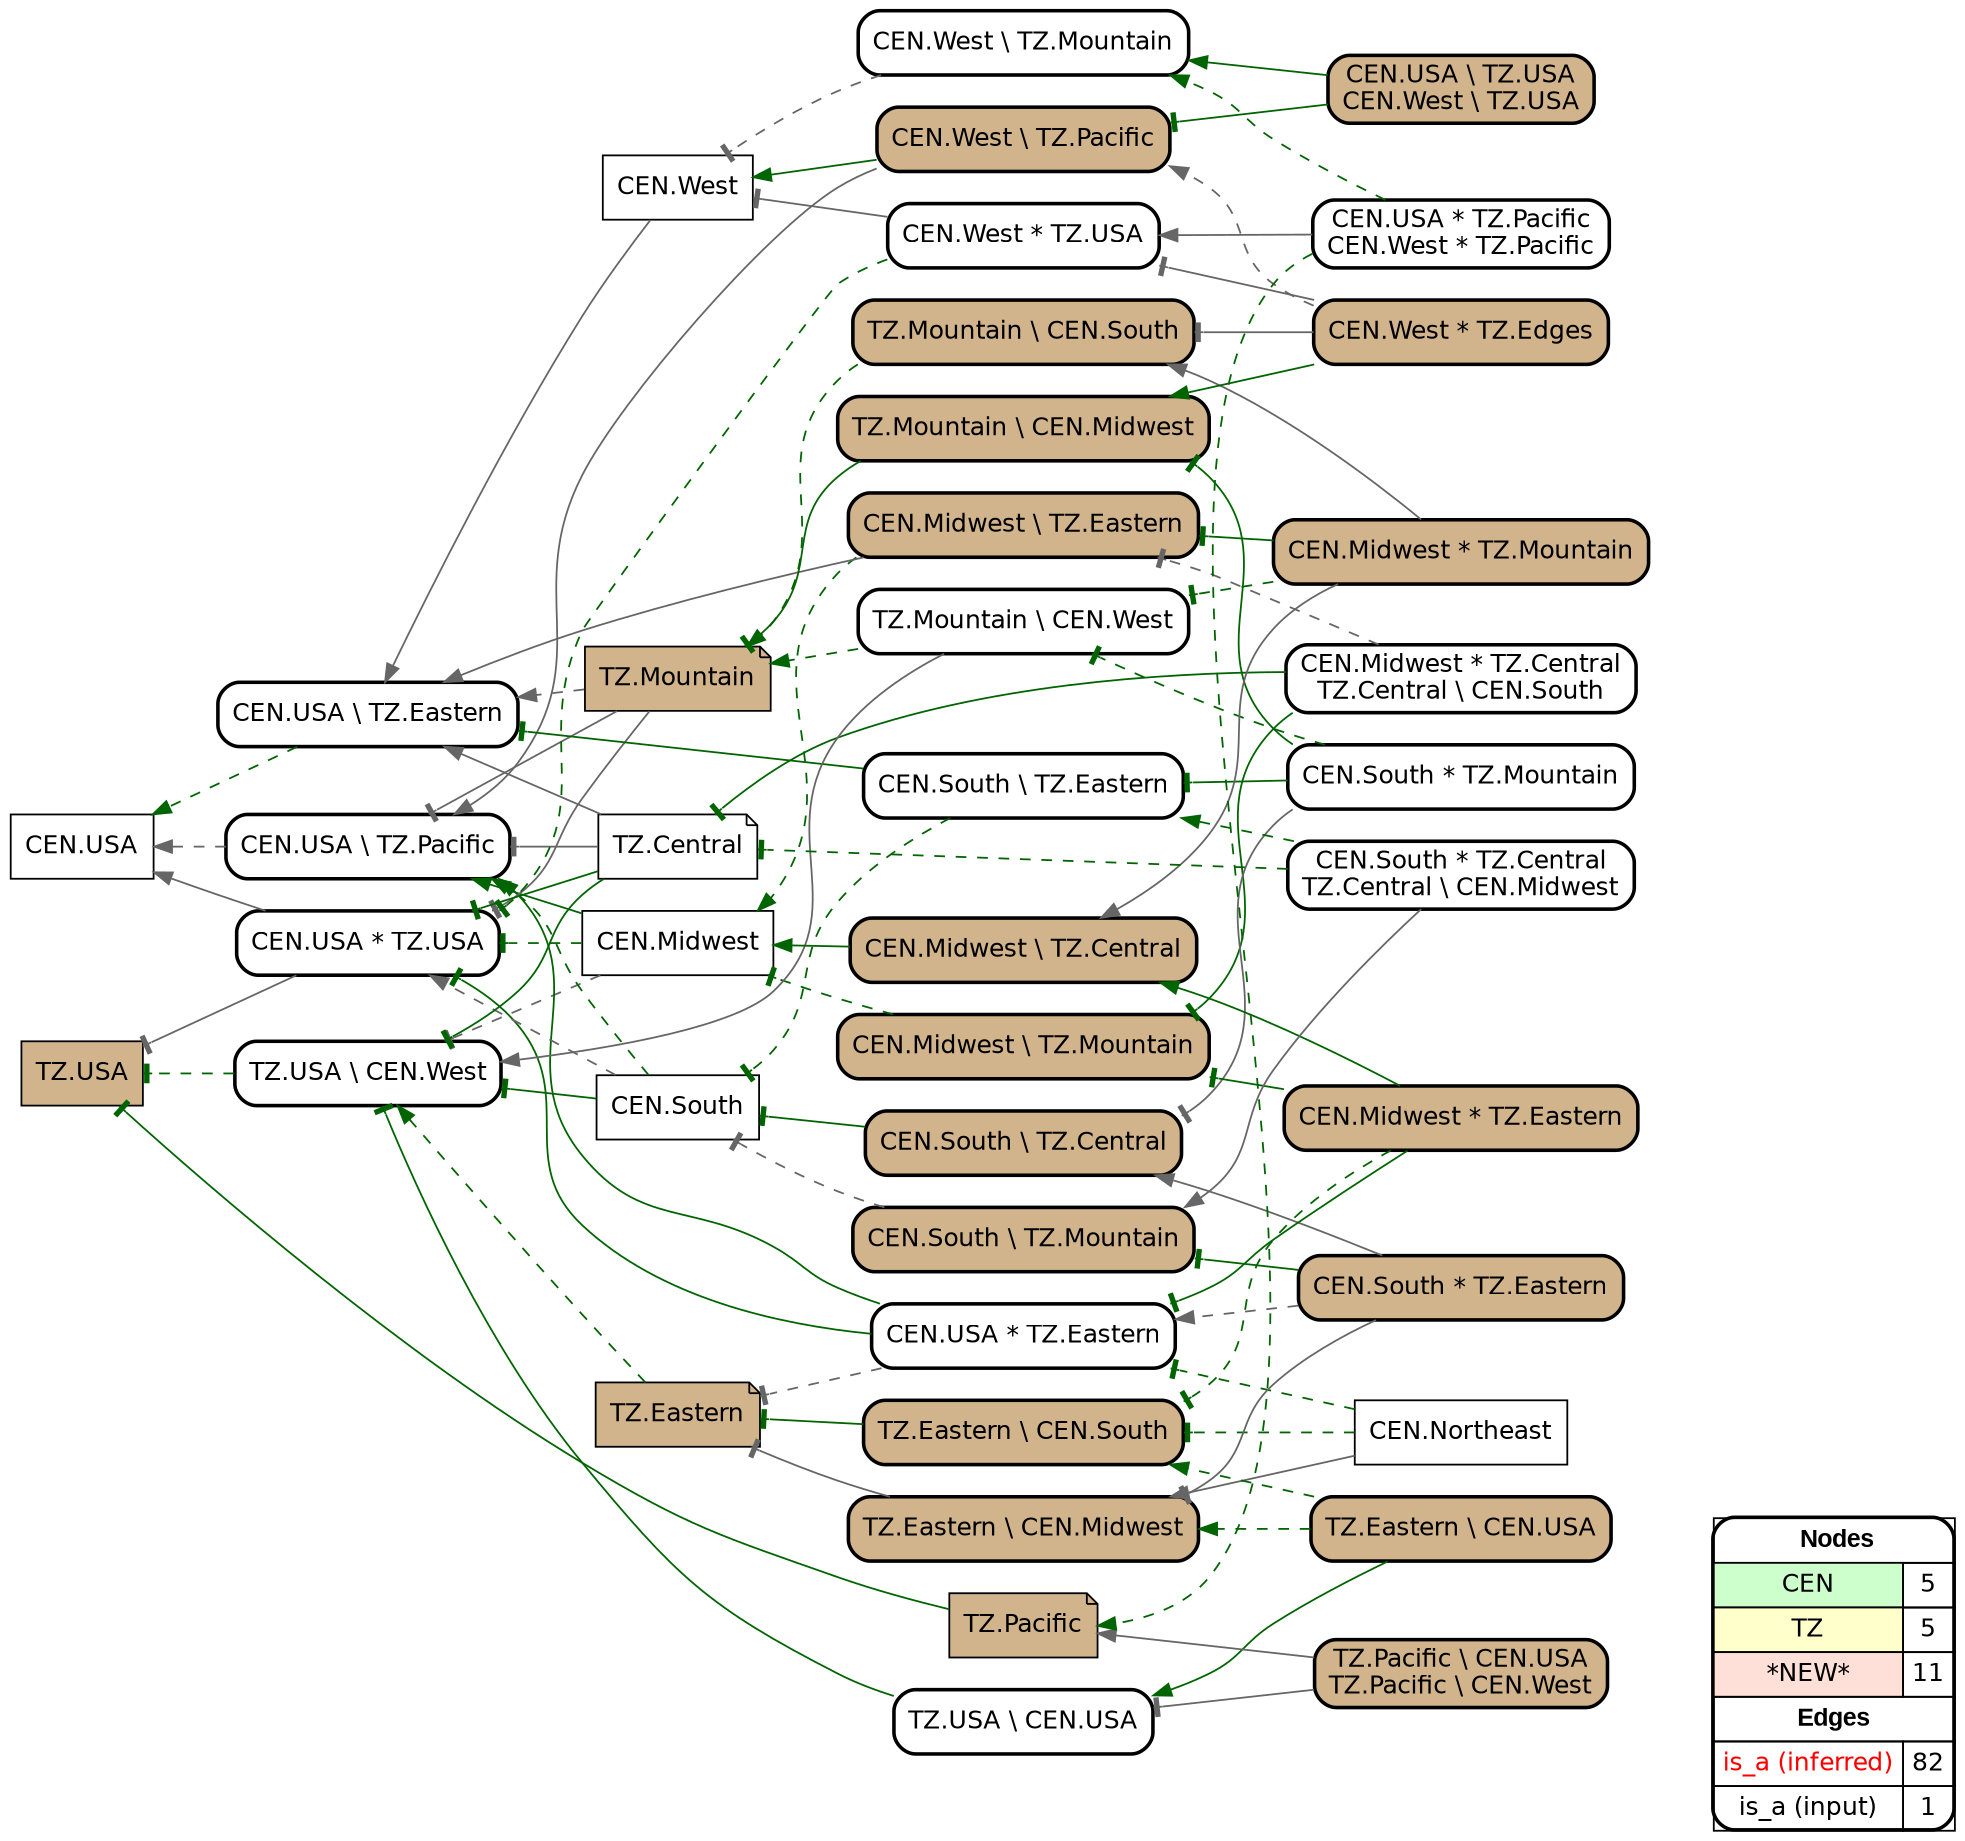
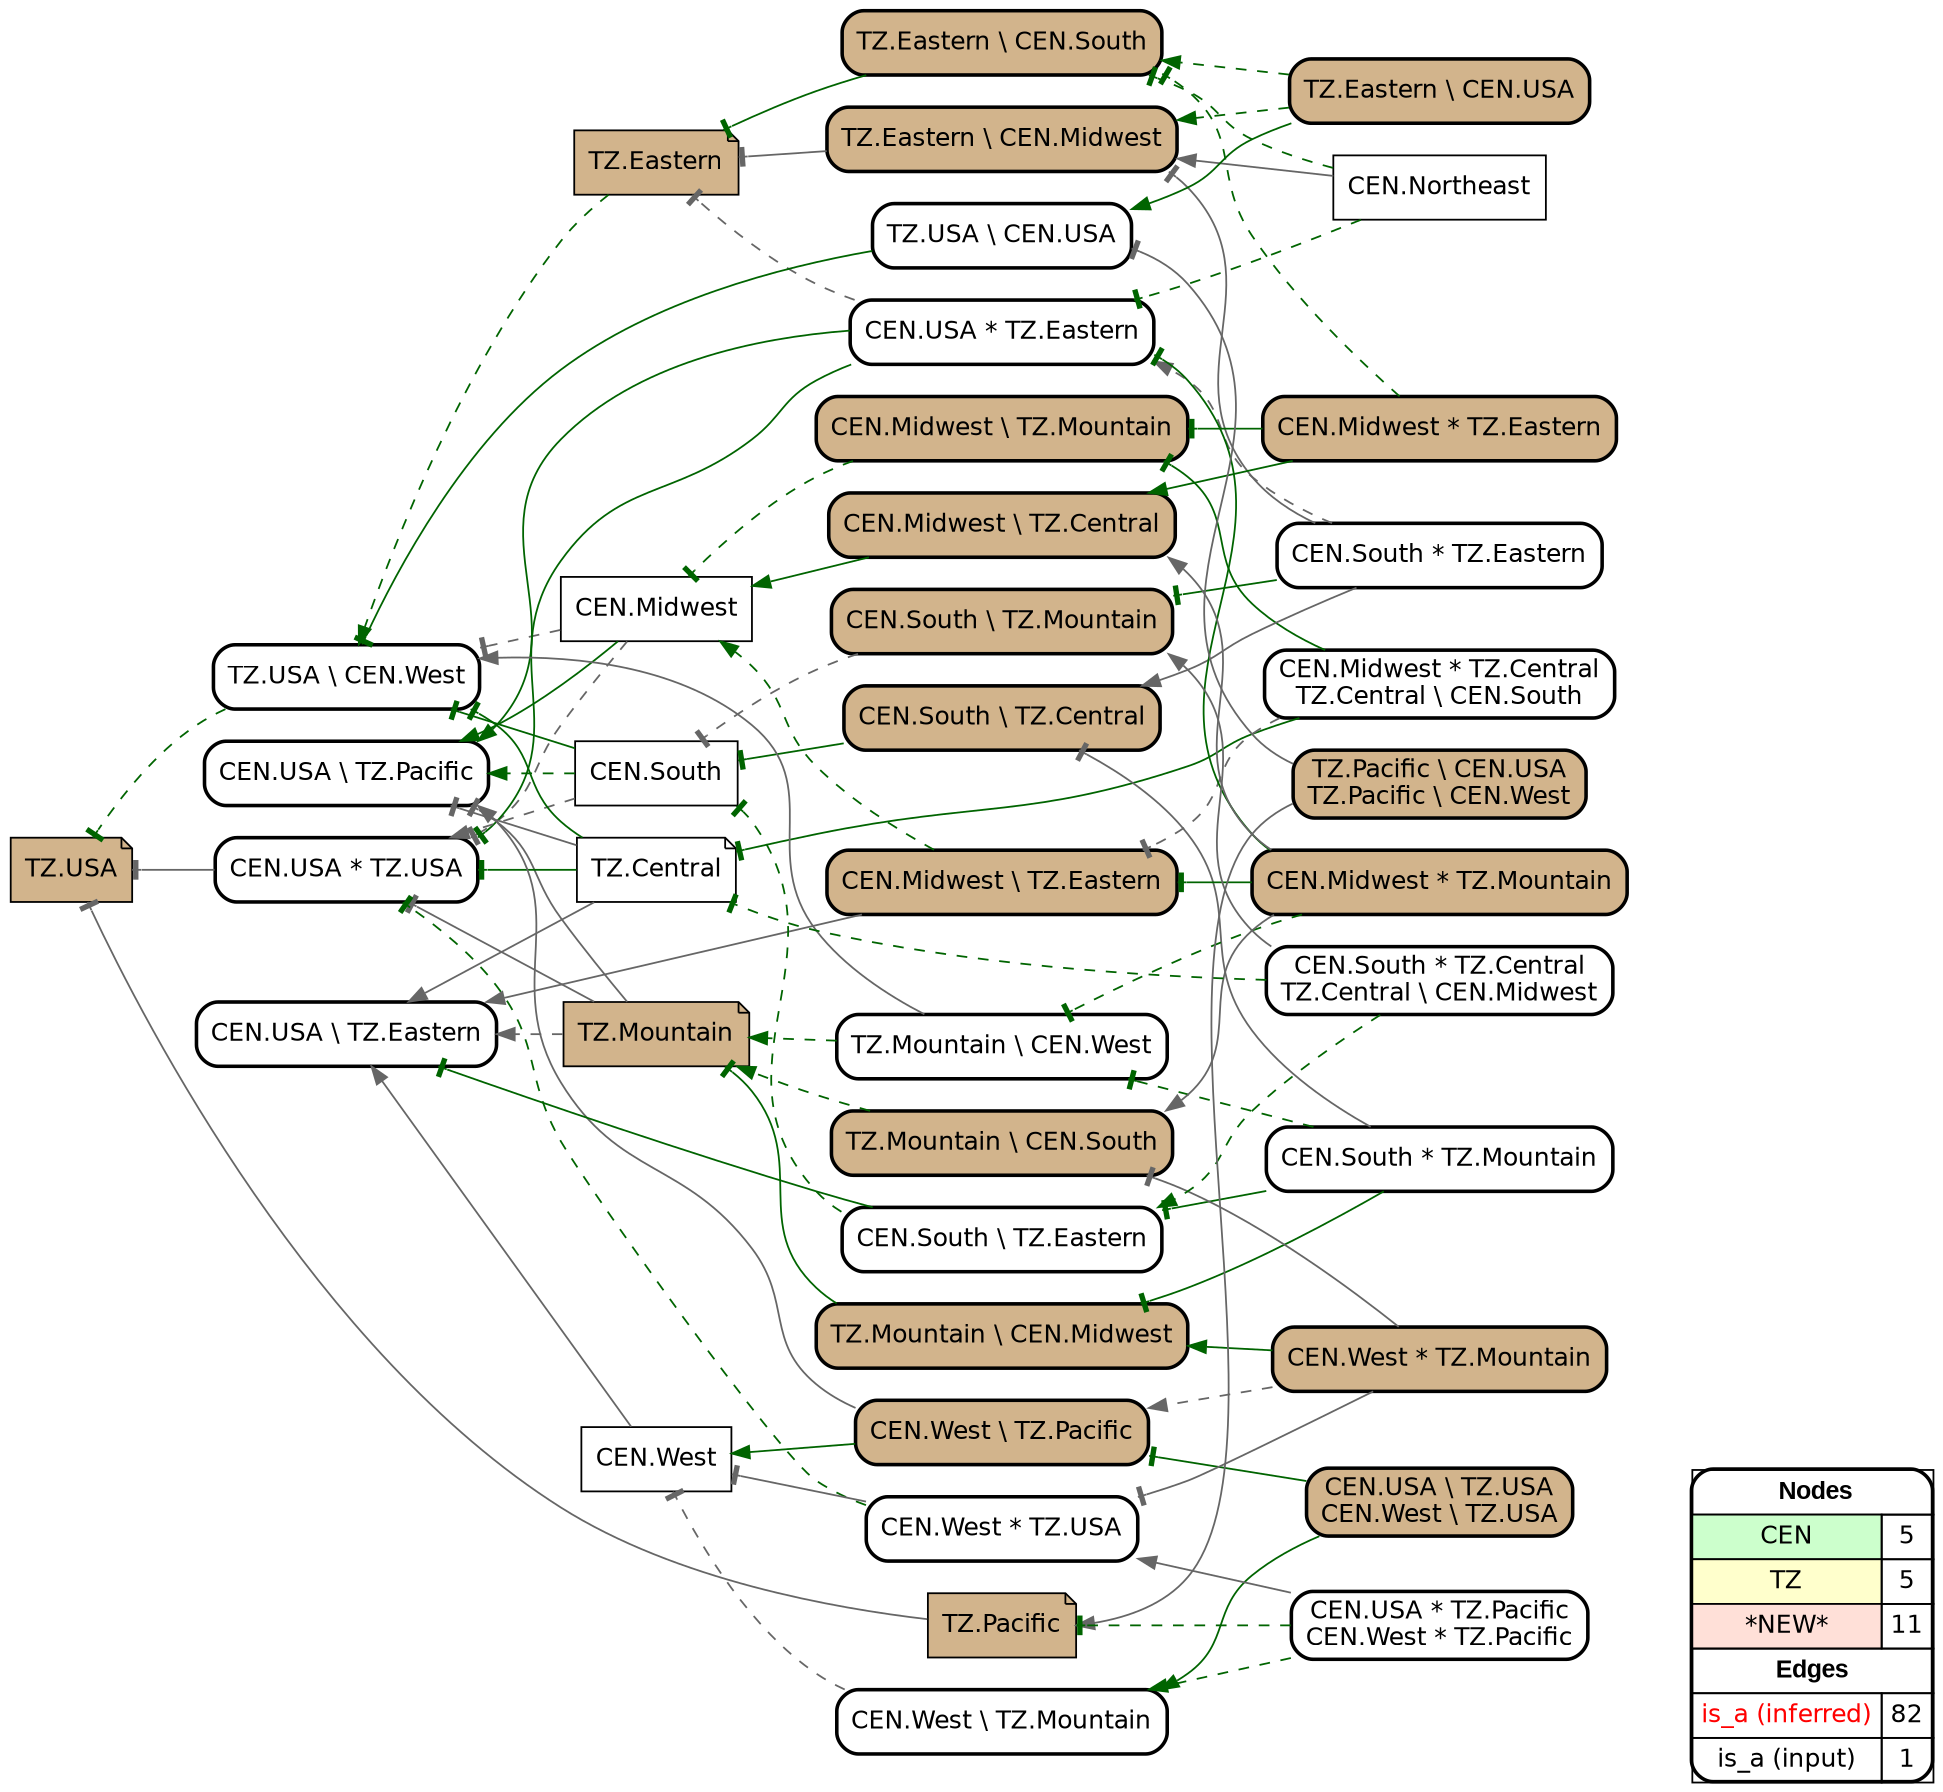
(1461, 332) -> (1440, 1359)
(82, 847) -> none
(534, 943) -> (559, 728)
(1256, 1069) -> (1188, 1625)
(82, 1073) -> (71, 870)
(1344, 1192) -> (1233, 537)
(1461, 1288) -> (1440, 555)
(507, 1414) -> (414, 1386)
